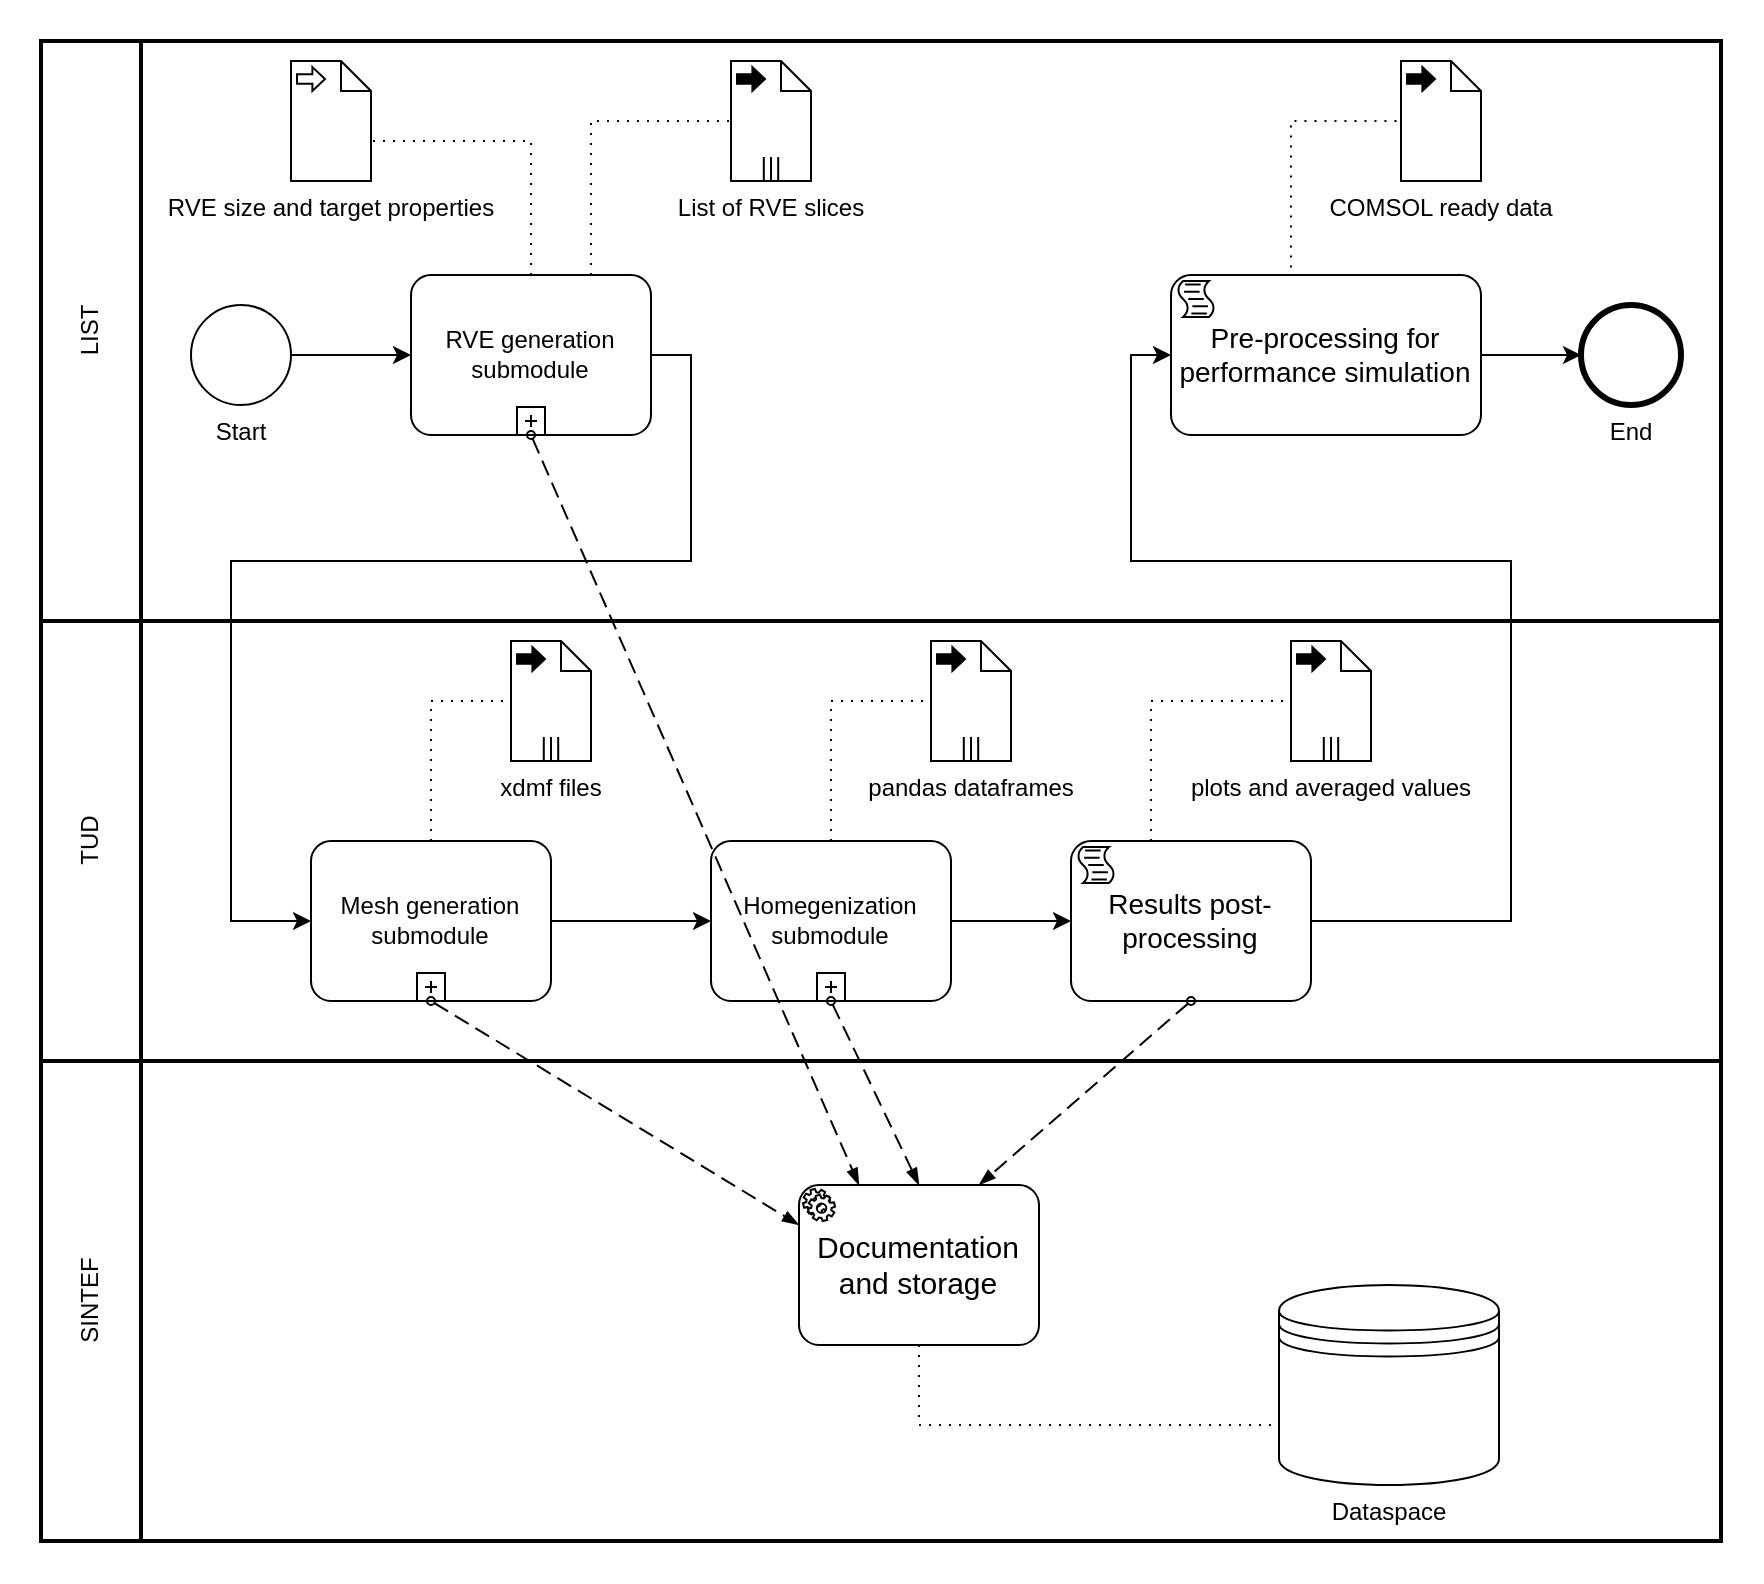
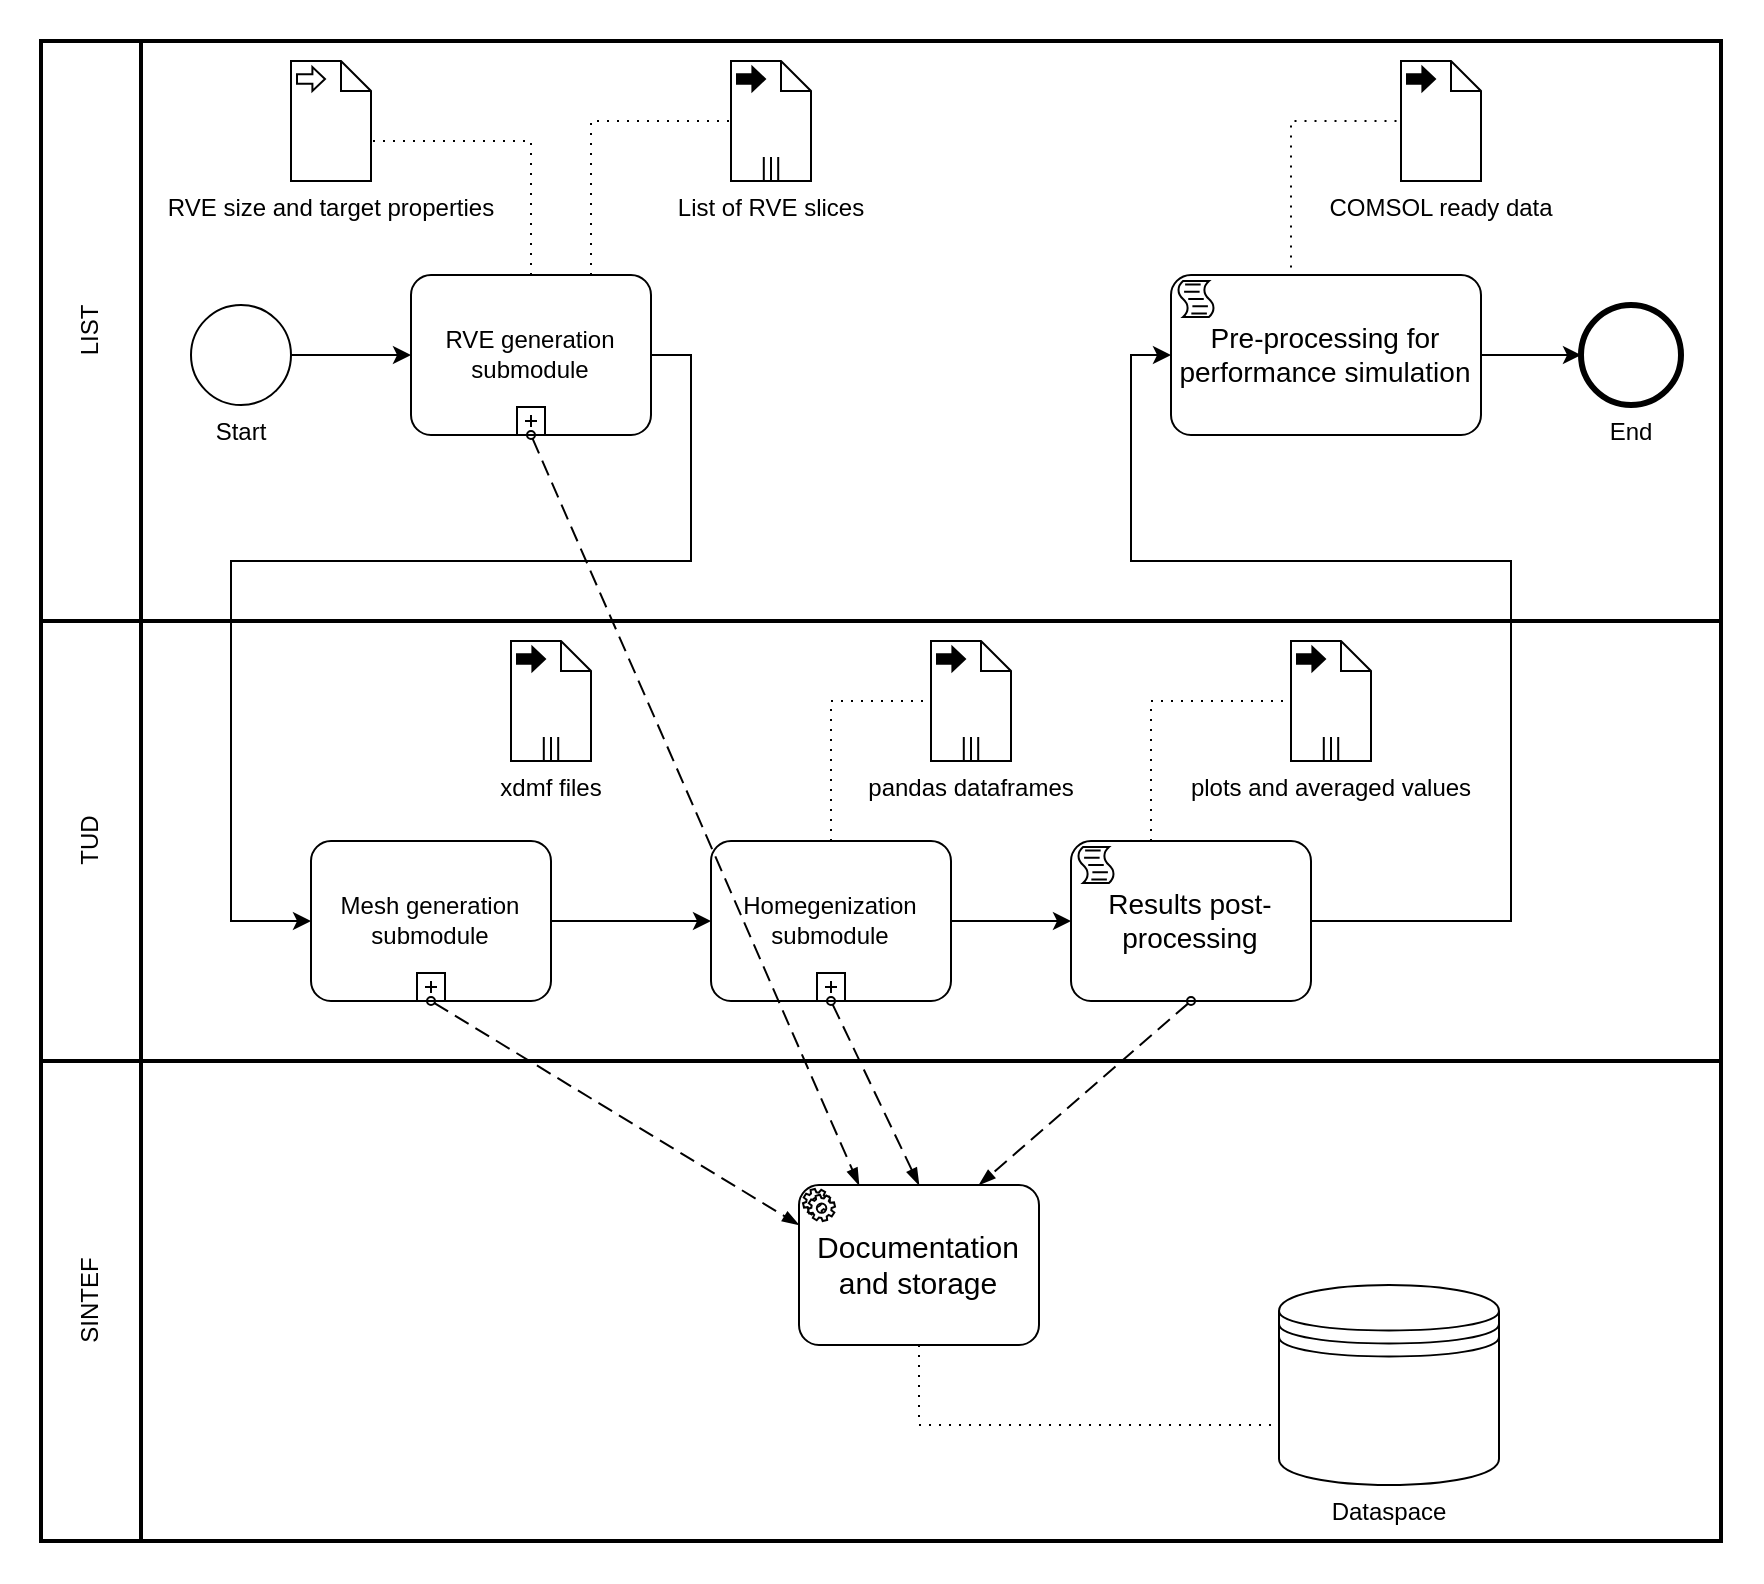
(431, 737) -> none
